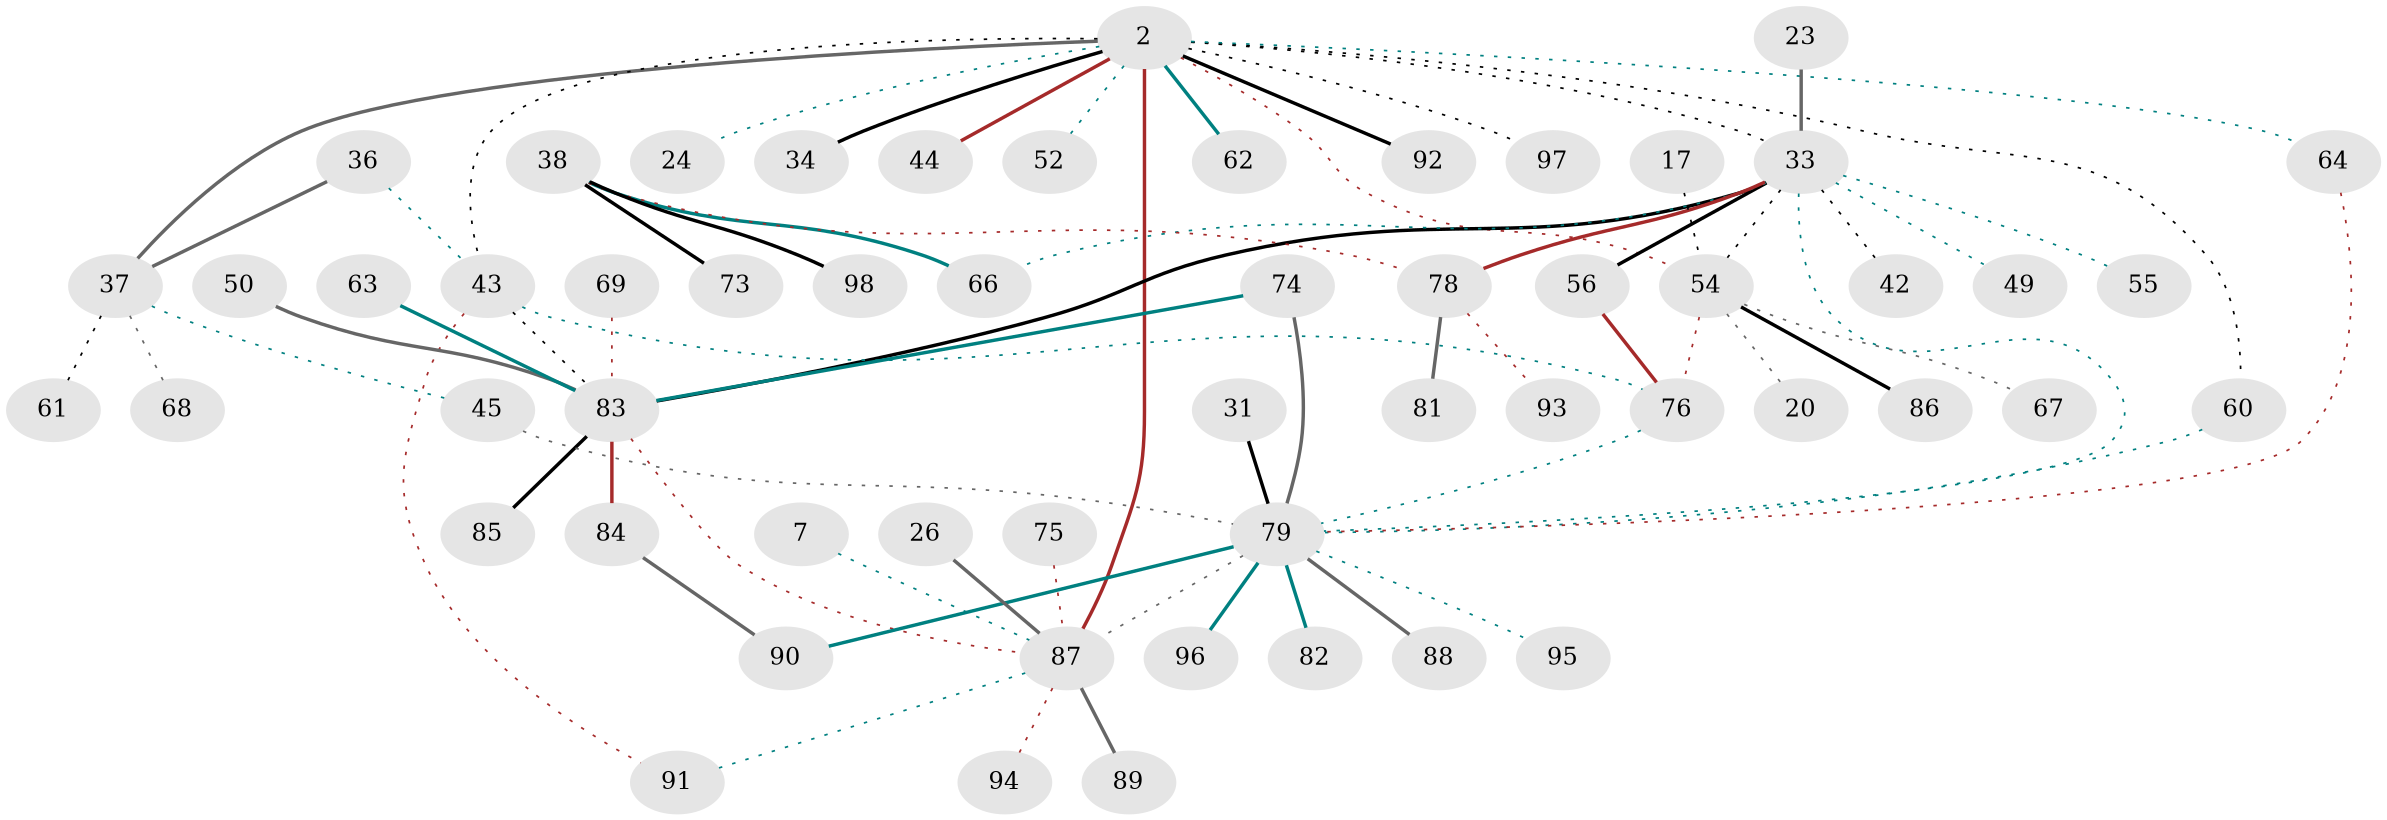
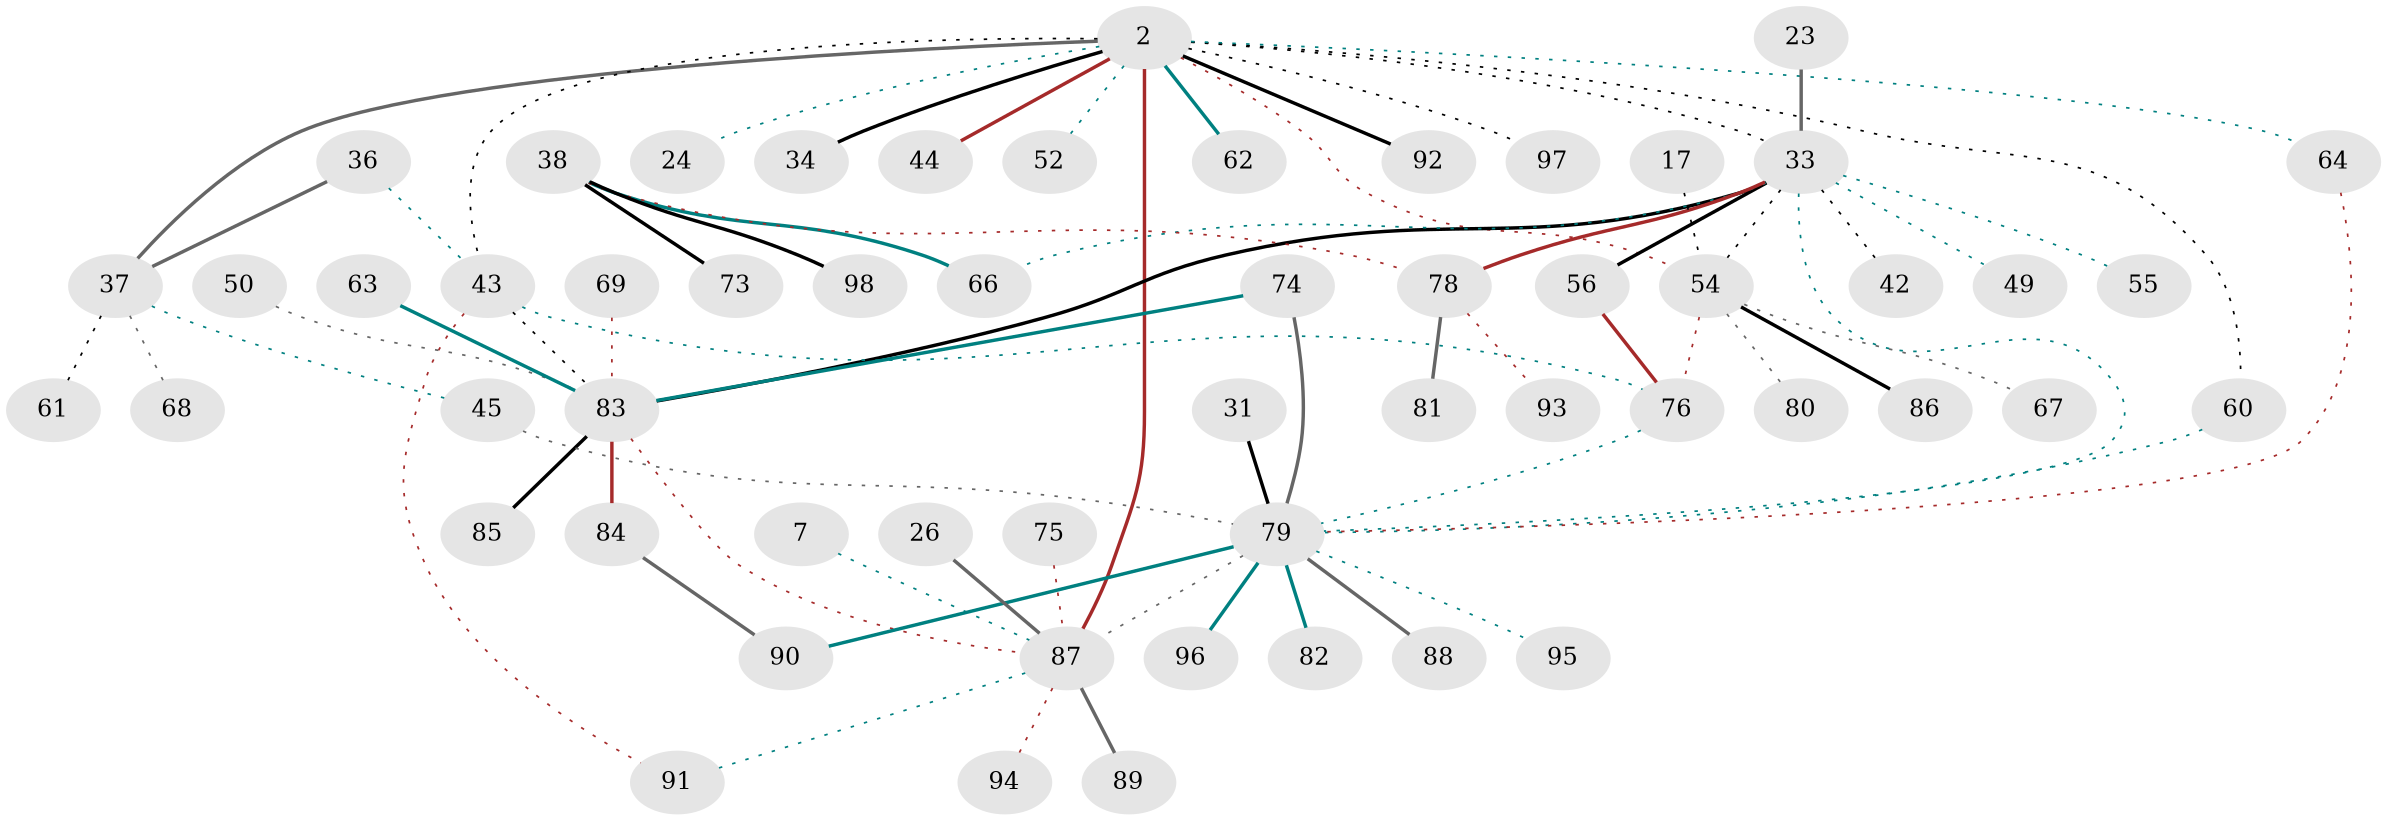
(426, 348) -> (426, 348)
(1801, 410) -> (1801, 410)
